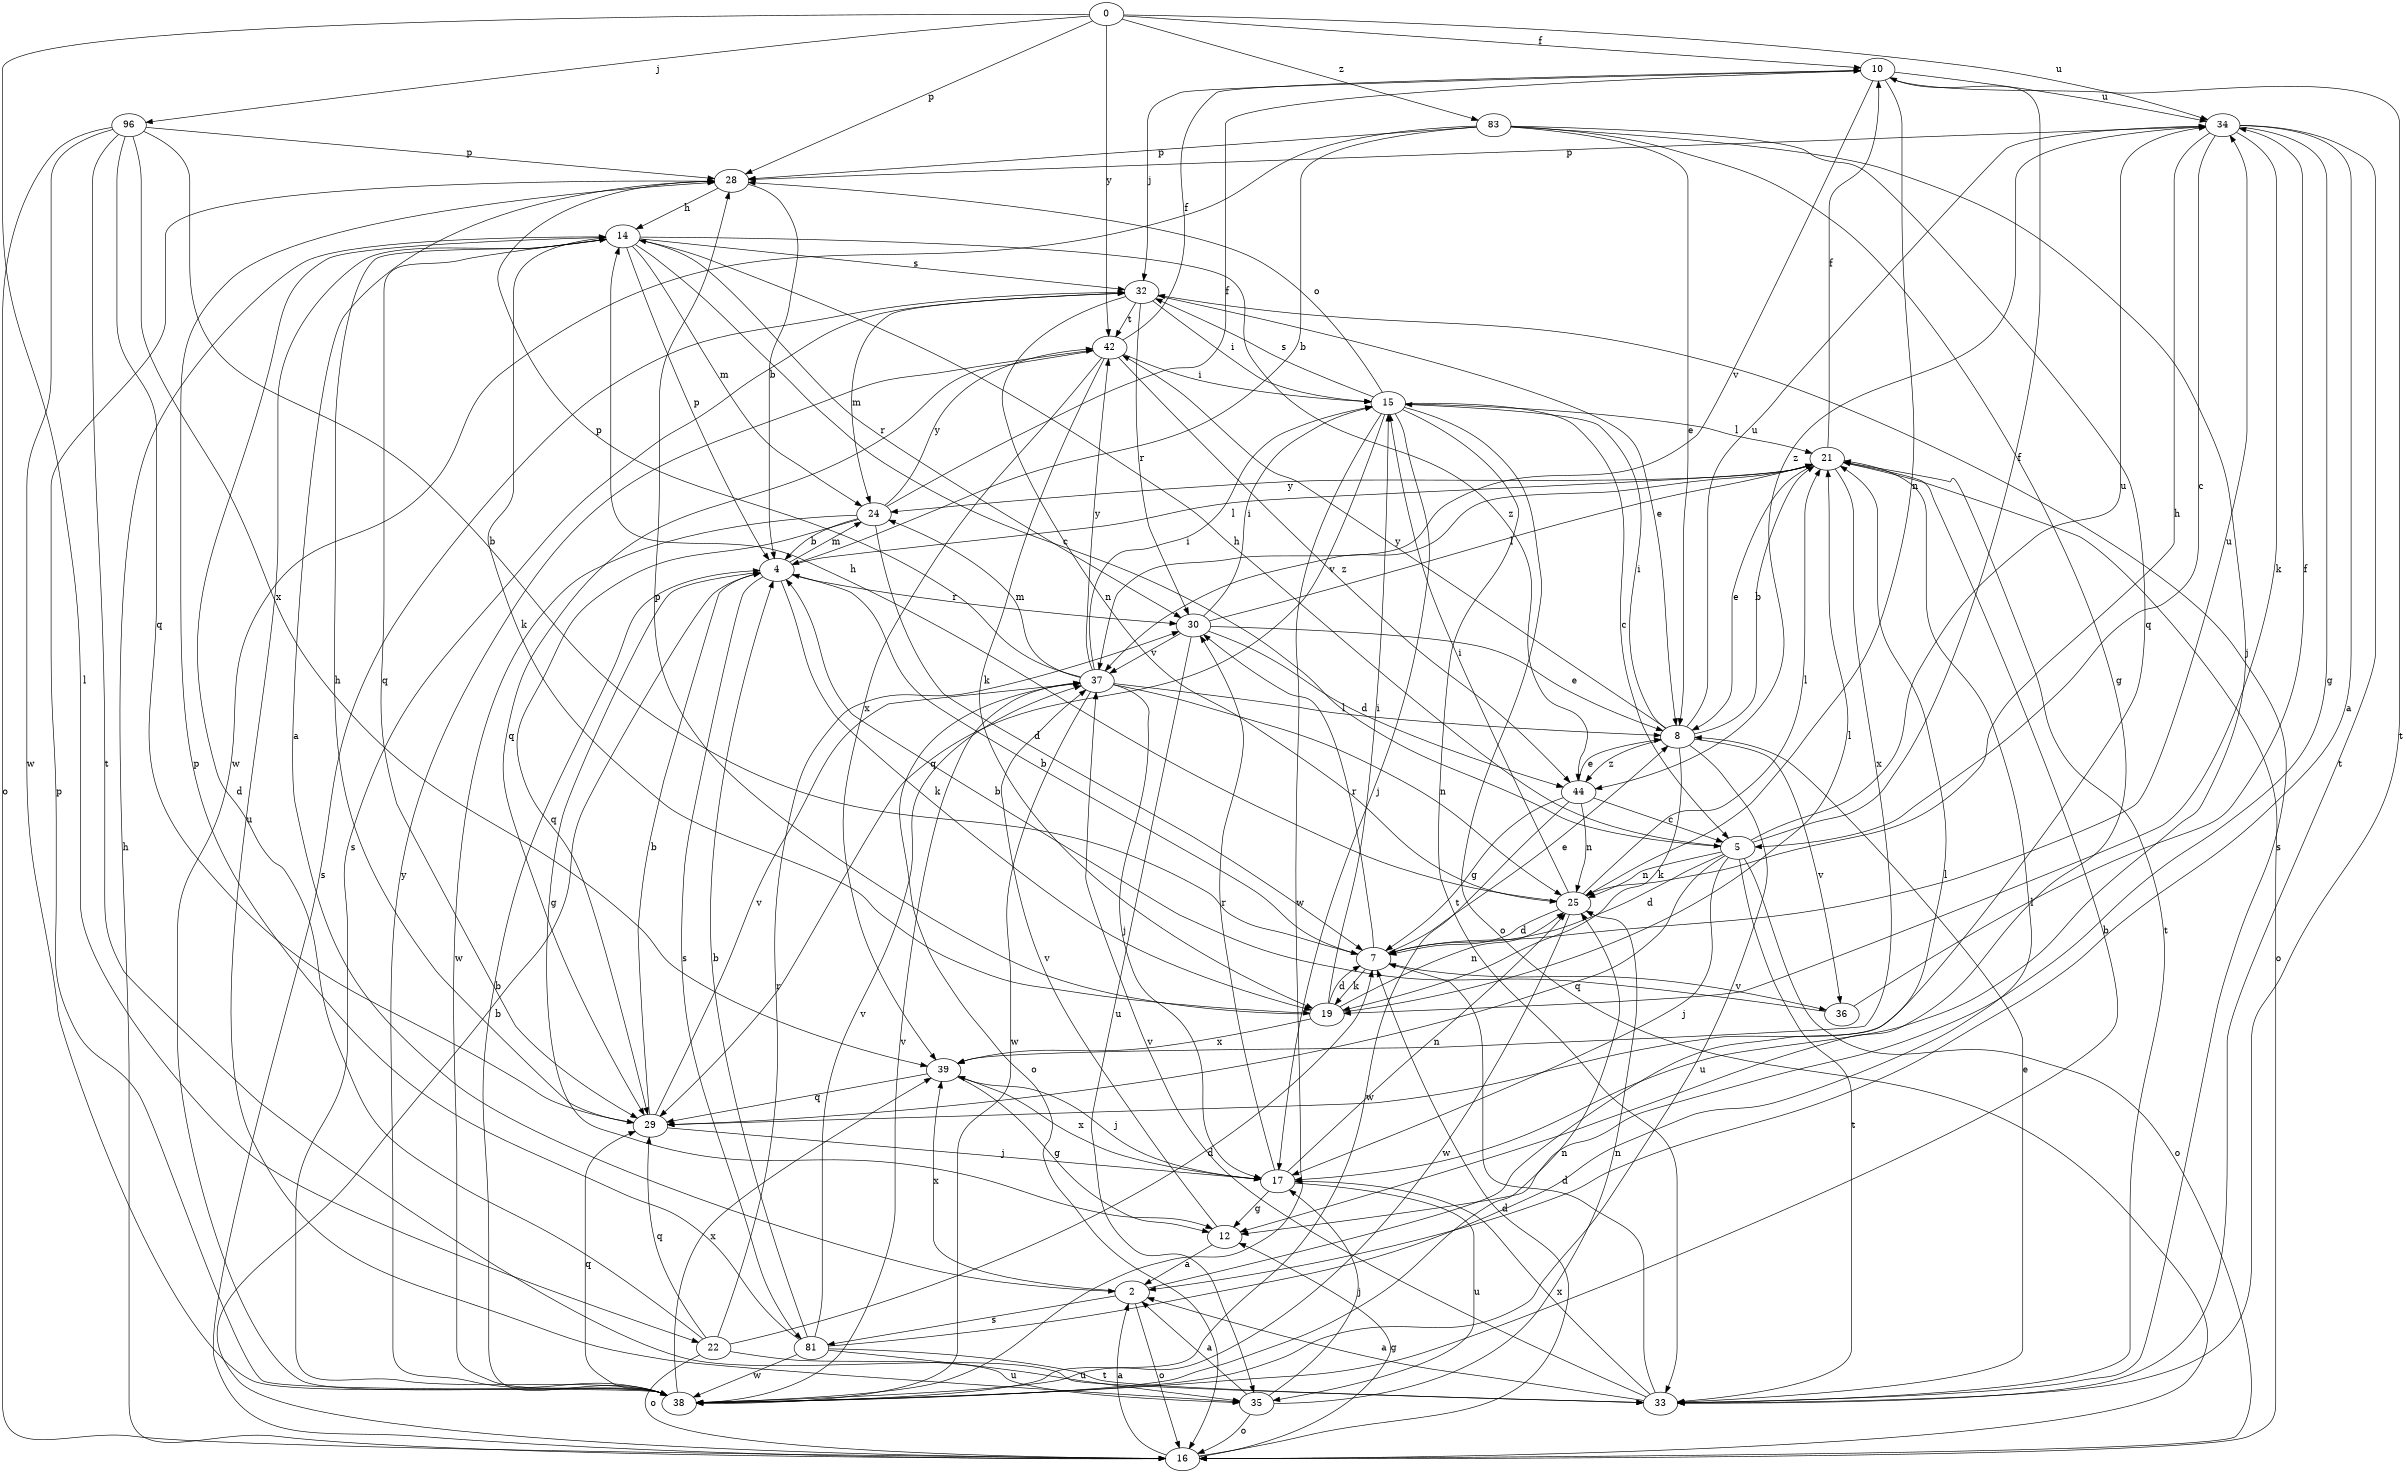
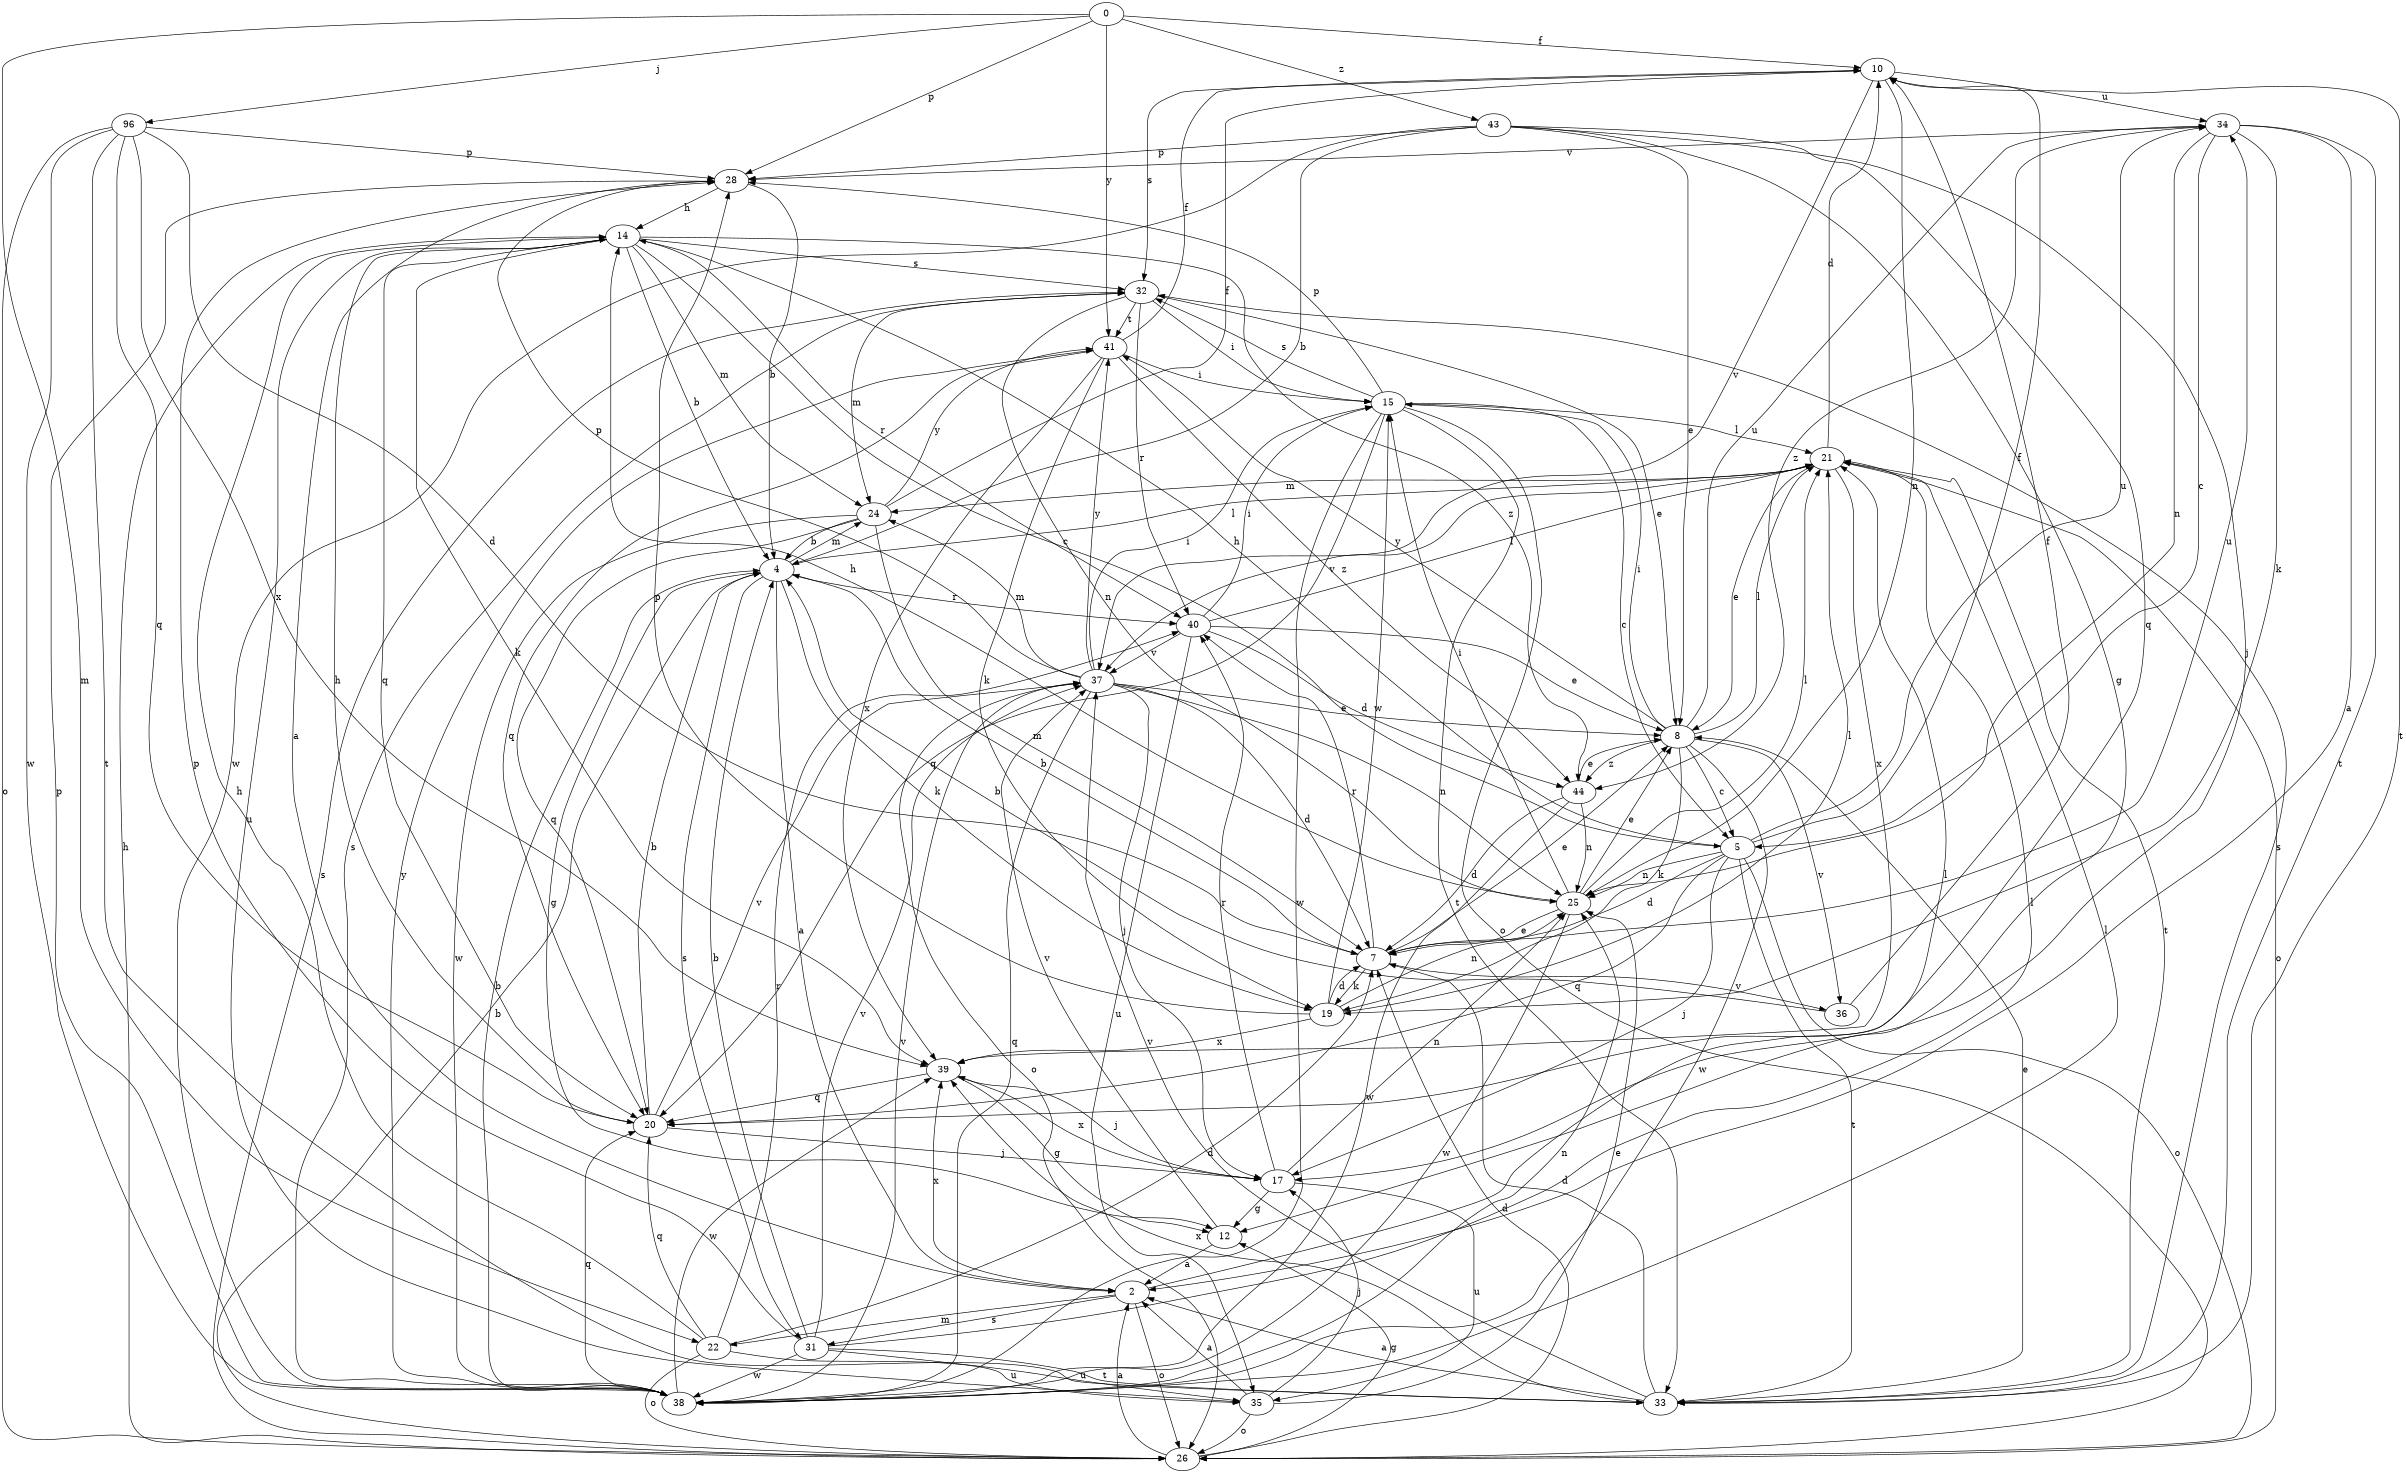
(1666, 37) -> none
(1494, 125) -> (1494, 125)
(1570, 153) -> (1570, 153)
(1150, 181) -> (1150, 181)
(1831, 264) -> (1831, 264)
(1317, 292) -> (1317, 292)
(1110, 348) -> (1110, 348)
(697, 403) -> (697, 403)
(1291, 487) -> (1291, 487)
(2177, 514) -> (2177, 514)
(493, 542) -> (493, 542)
(1759, 598) -> (1759, 598)
(1193, 625) -> (1193, 625)
(2296, 675) -> (2050, 568)
(85, 681) -> (85, 681)
(1344, 709) -> (1344, 709)
(1378, 709) -> (1378, 709)
(1038, 737) -> (1038, 737)
none -> (1271, 778)
(634, 779) -> (530, 682)
(1374, 789) -> none
(240, 792) -> (240, 792)
(1655, 819) -> (1711, 787)
none -> (1624, 823)
(1475, 876) -> (1475, 876)
(2108, 913) -> none
(1524, 931) -> (1524, 931)
(2106, 931) -> (2106, 931)
none -> (814, 1025)
(1015, 1042) -> (1015, 1042)
(1703, 1070) -> (1703, 1070)
(650, 1126) -> (650, 1126)
(1618, 1154) -> (1618, 1154)
(713, 1237) -> (713, 1237)
(1501, 1240) -> (1248, 1259)
none -> (926, 1317)
(811, 1348) -> (811, 1348)
(1183, 1459) -> (1183, 1459)
